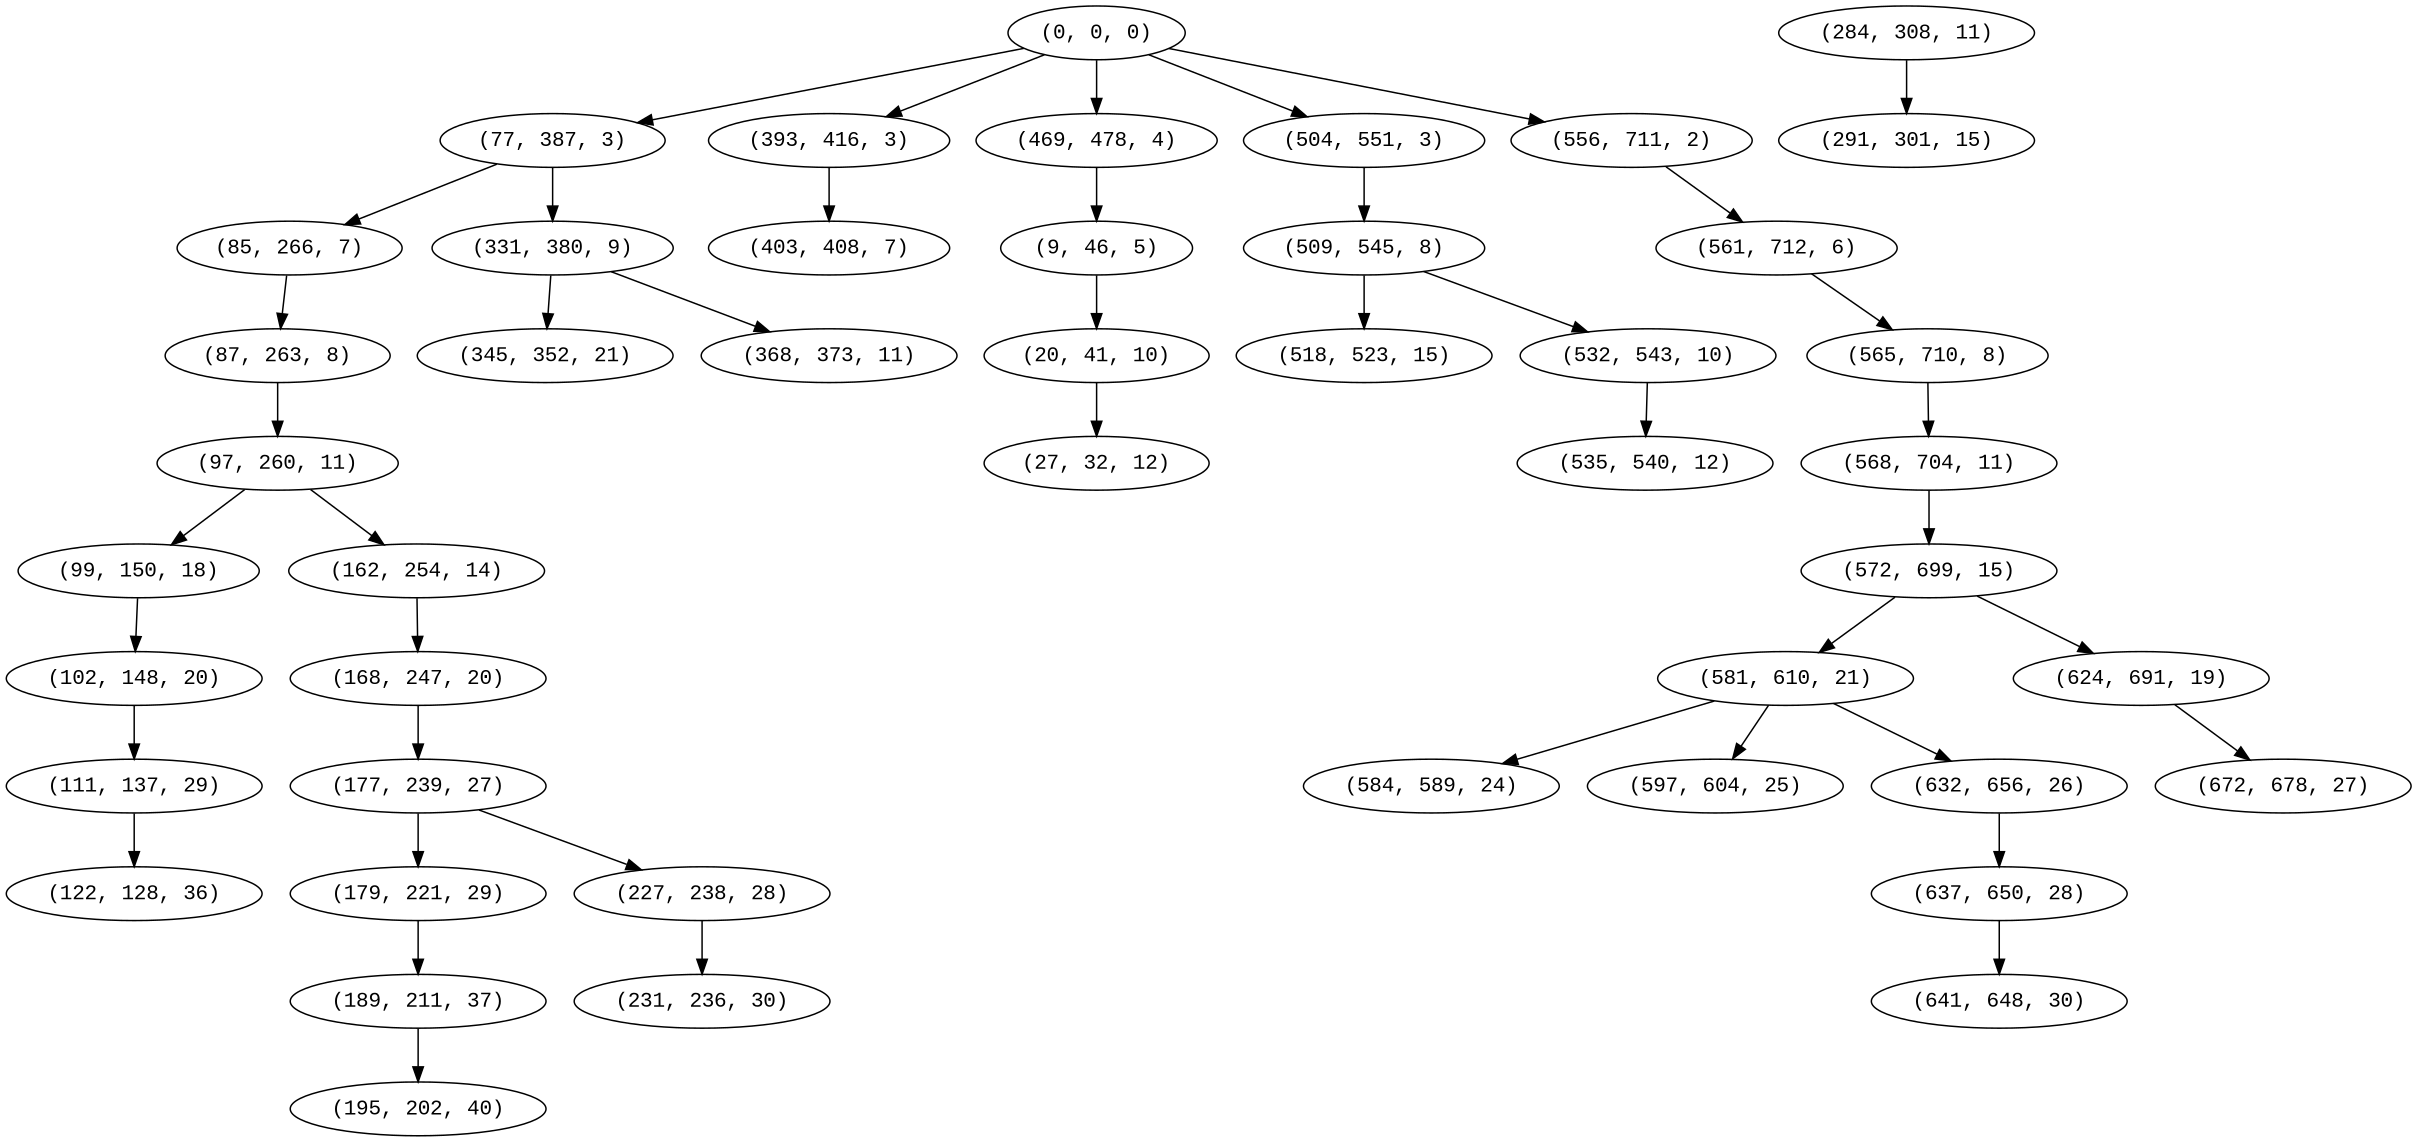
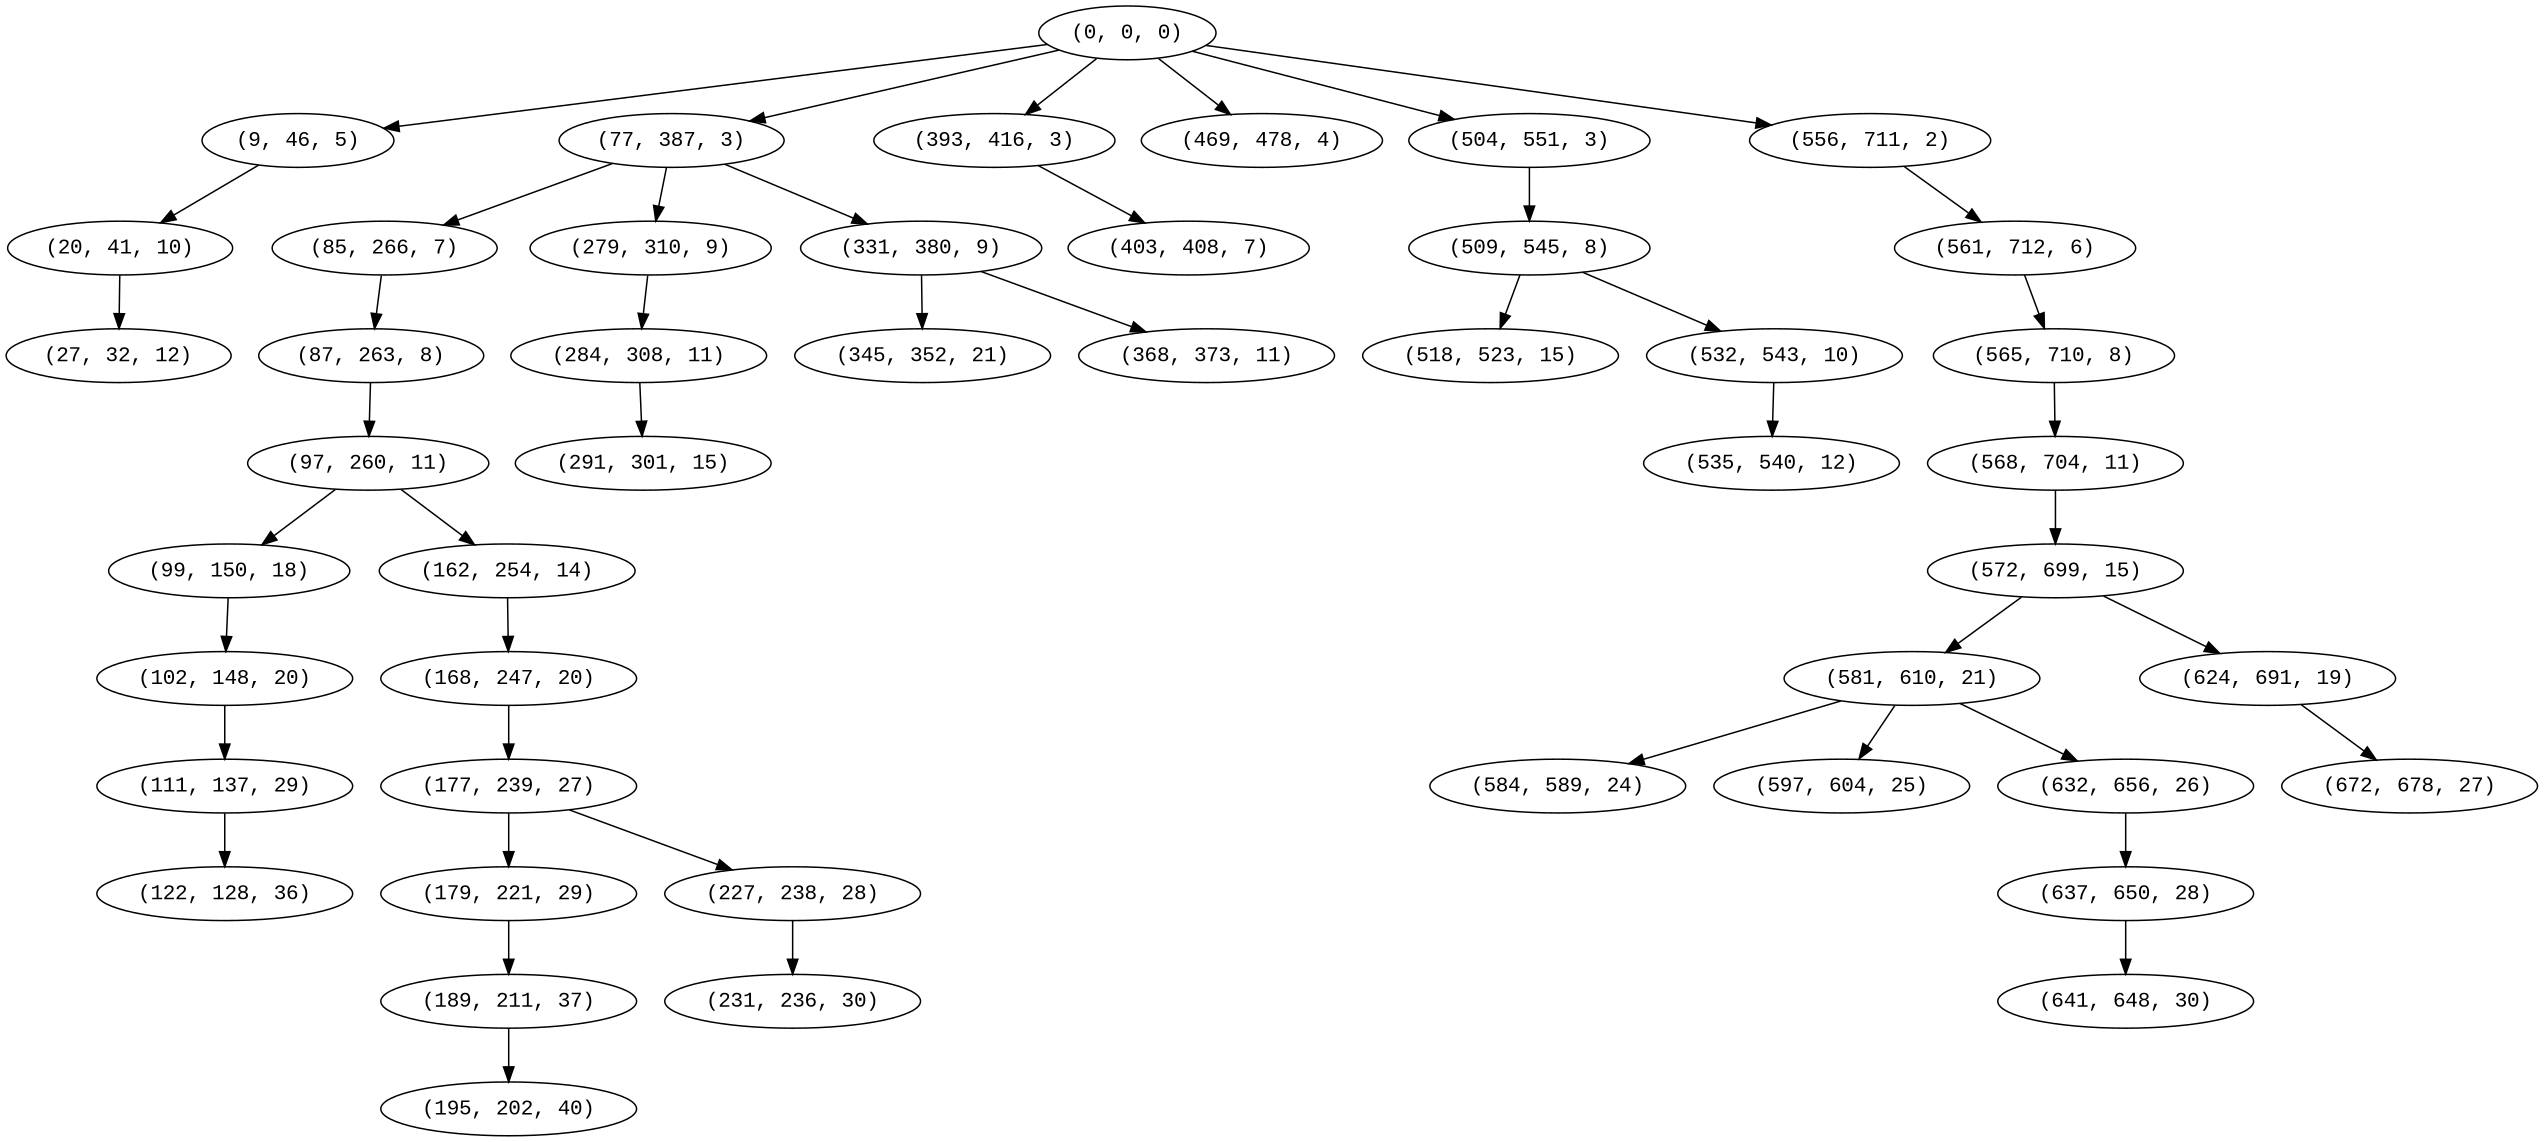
(1097, 187) -> (723, 85)
none -> (651, 248)
